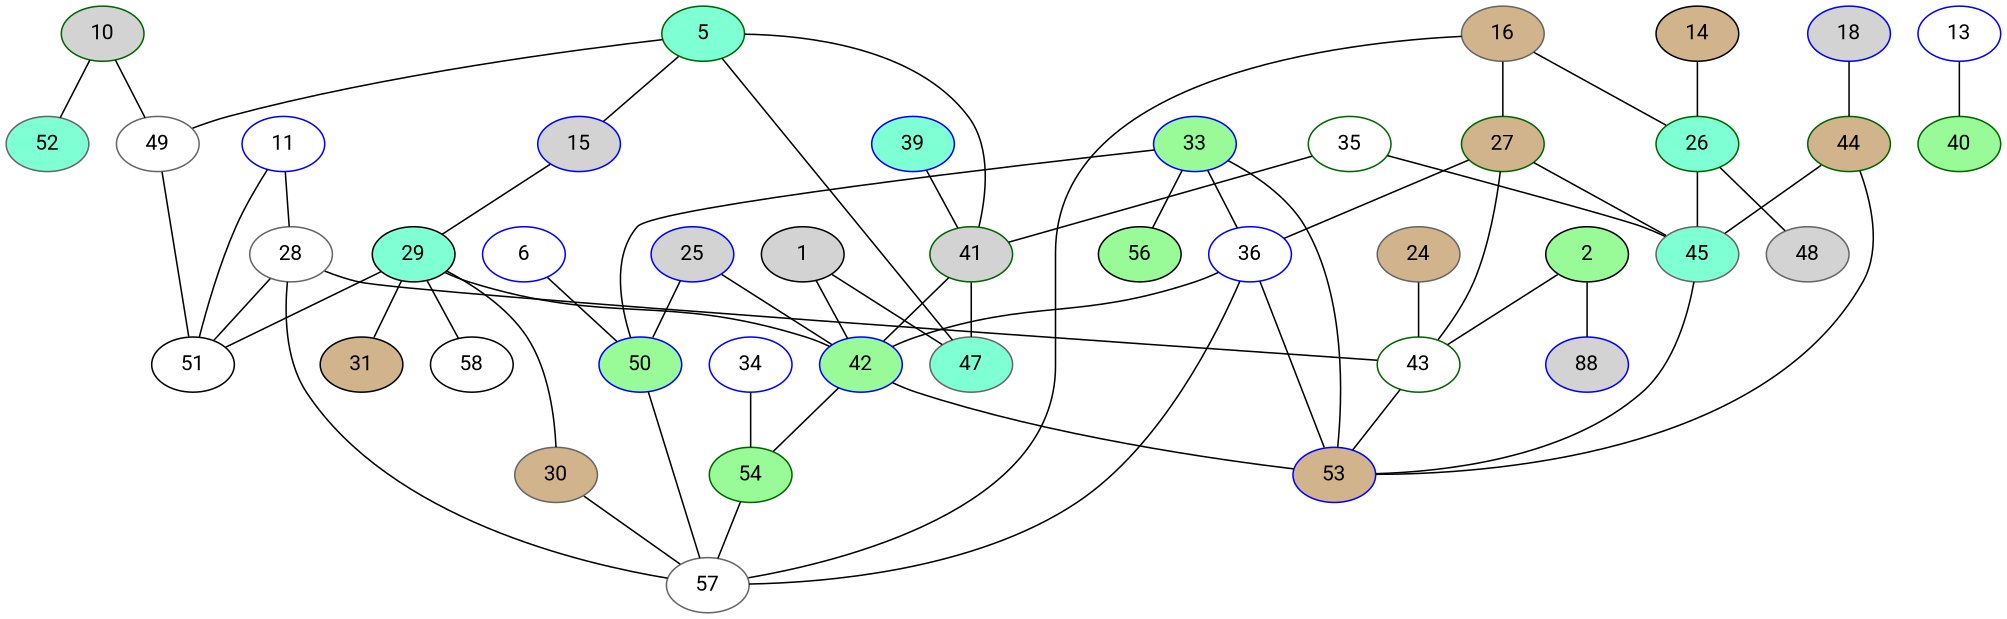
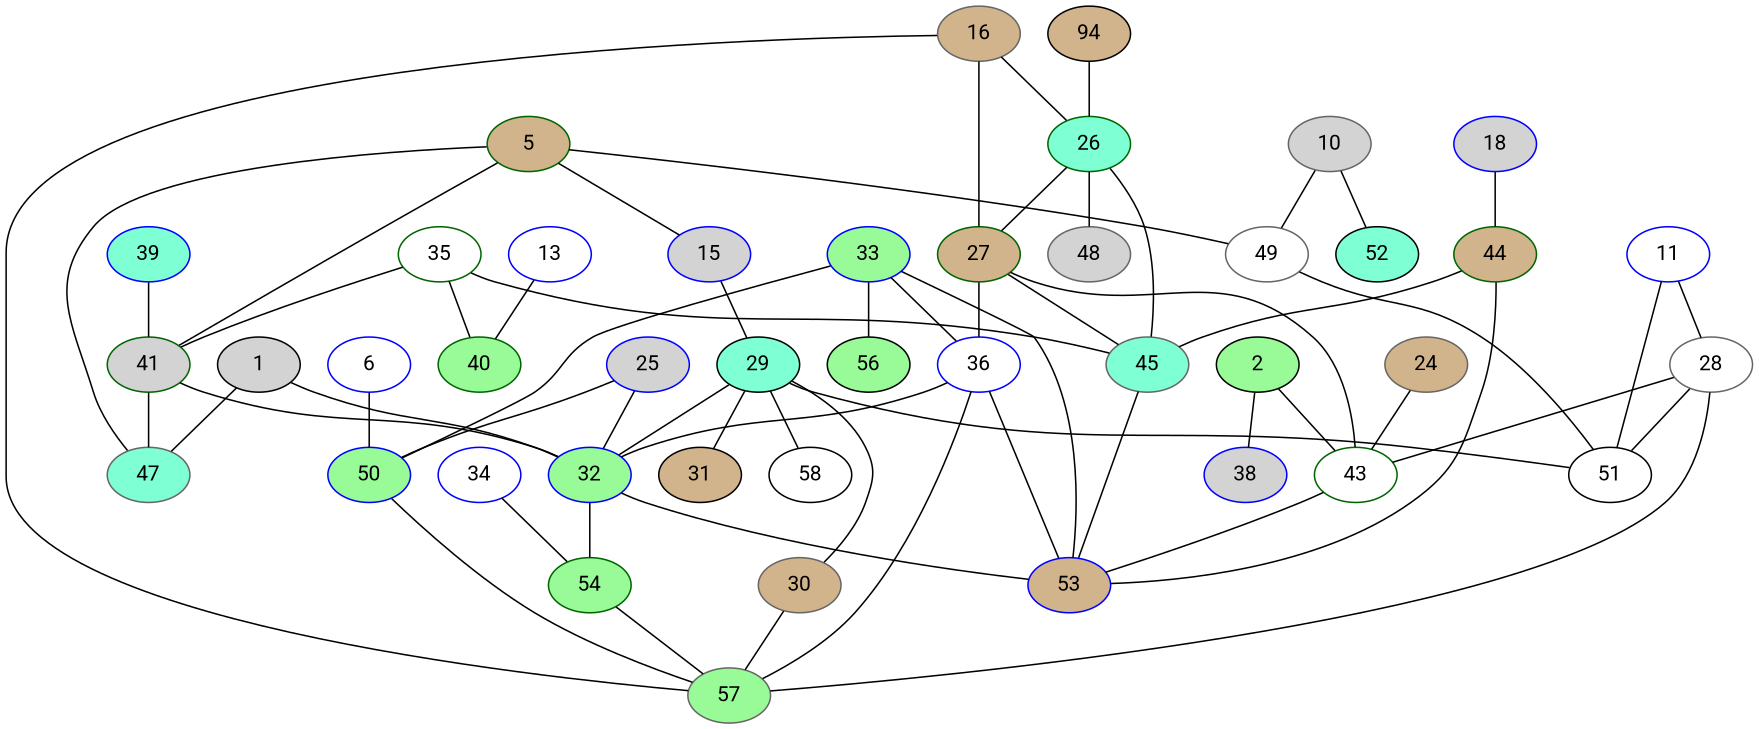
(103, 34) -> (1330, 144)
(703, 34) -> (529, 144)
(1697, 34) -> (1089, 34)
(47, 144) -> (1377, 254)
none -> (1034, 199)
none -> (459, 309)
(861, 365) -> (590, 475)
(1587, 365) -> (1245, 475)
(708, 585) -> (729, 696)
